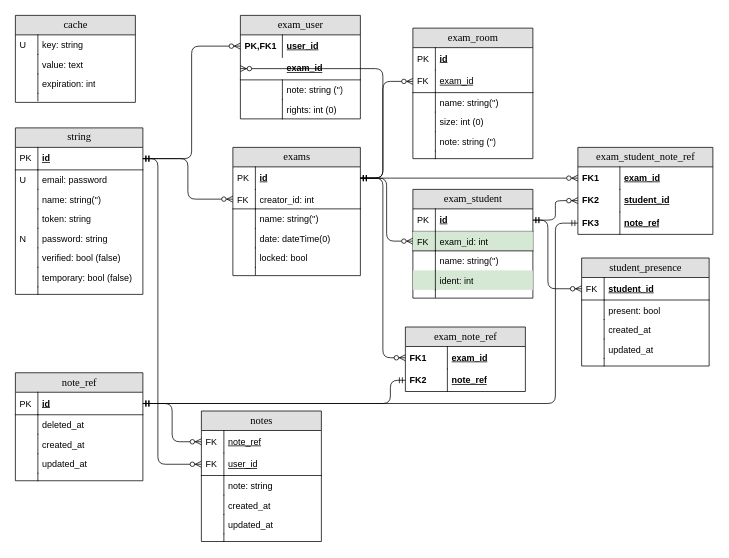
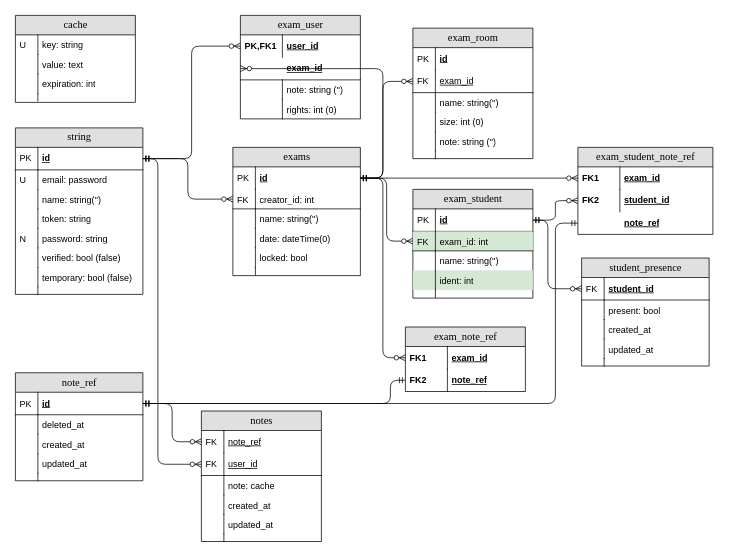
(599, 223) -> none
(255, 487) -> (254, 487)
